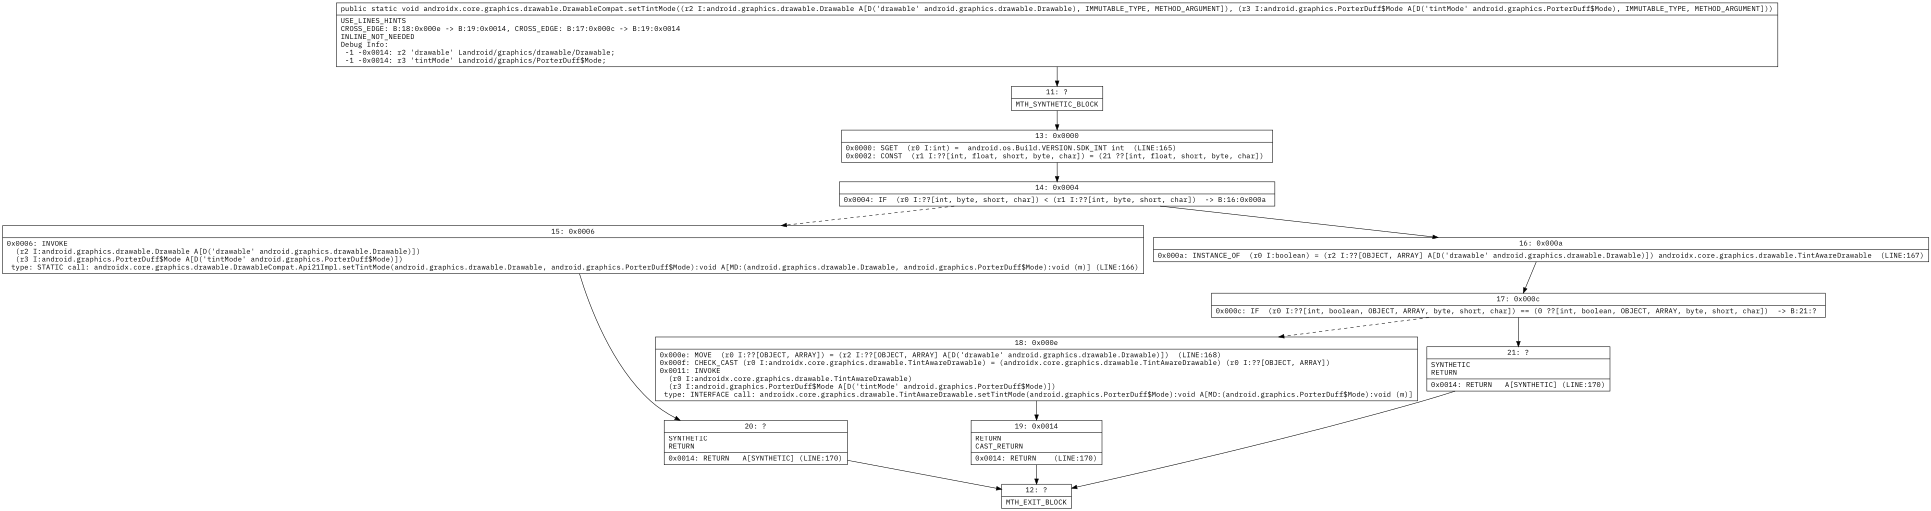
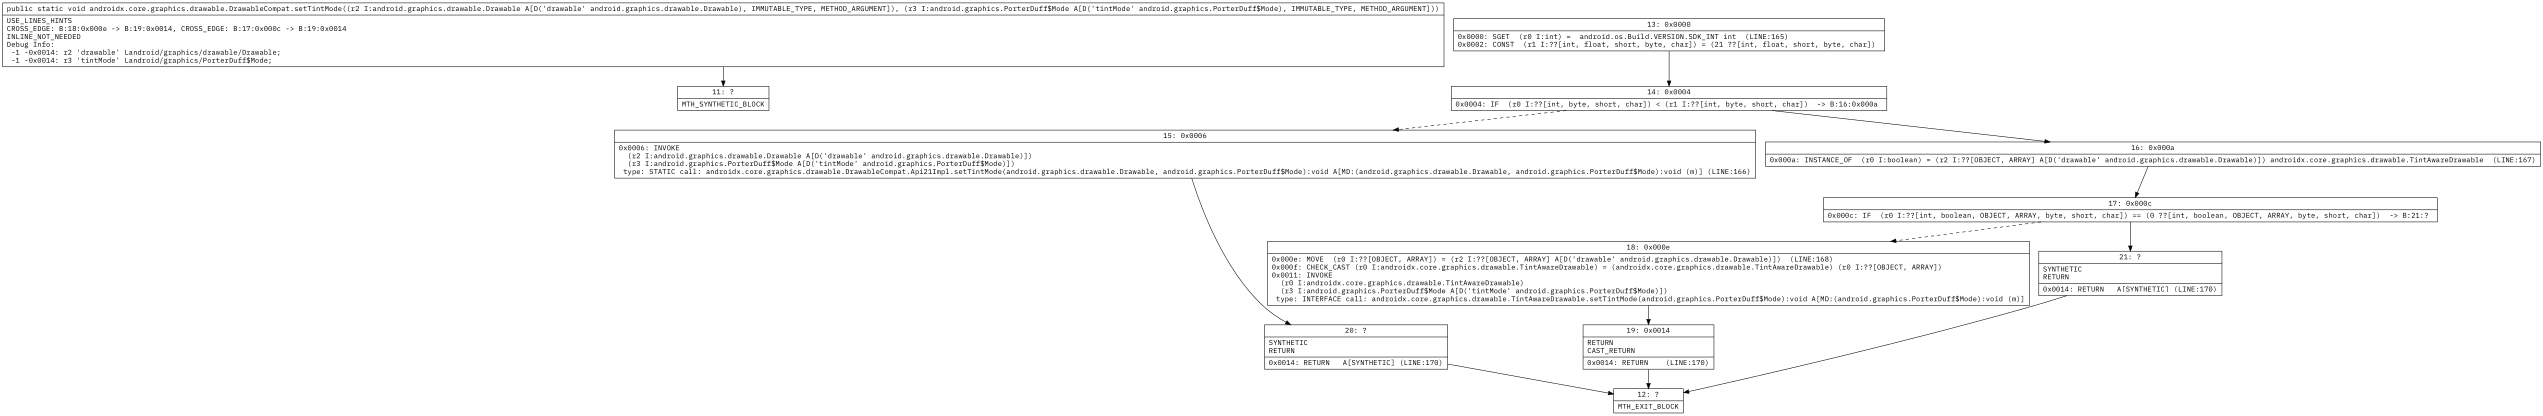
(1057, 118) -> none
